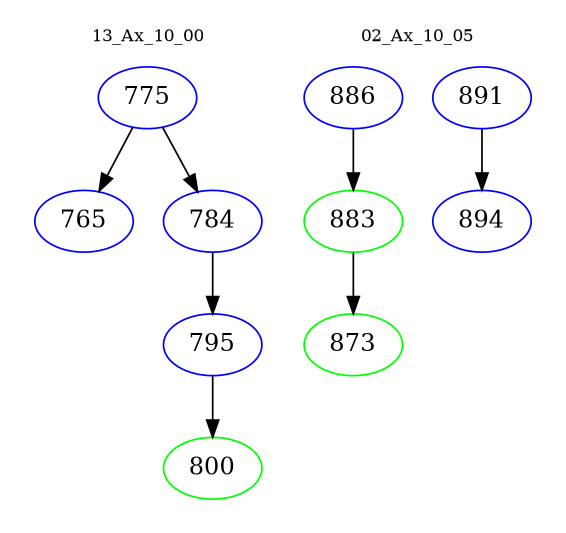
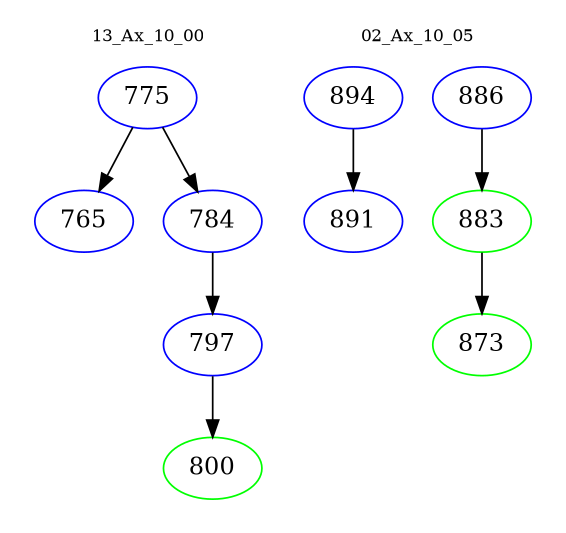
(482, 151) -> (353, 151)
(213, 345) -> (213, 345)
